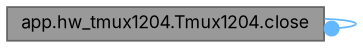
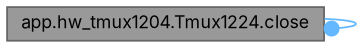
(166, 24) -> (166, 24)
